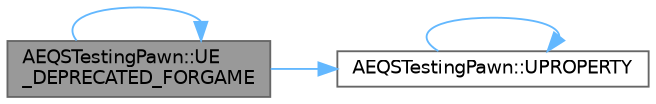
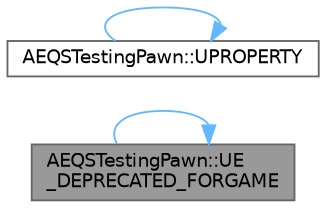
(295, 69) -> none
